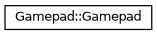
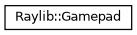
(78, 18) -> (68, 18)
